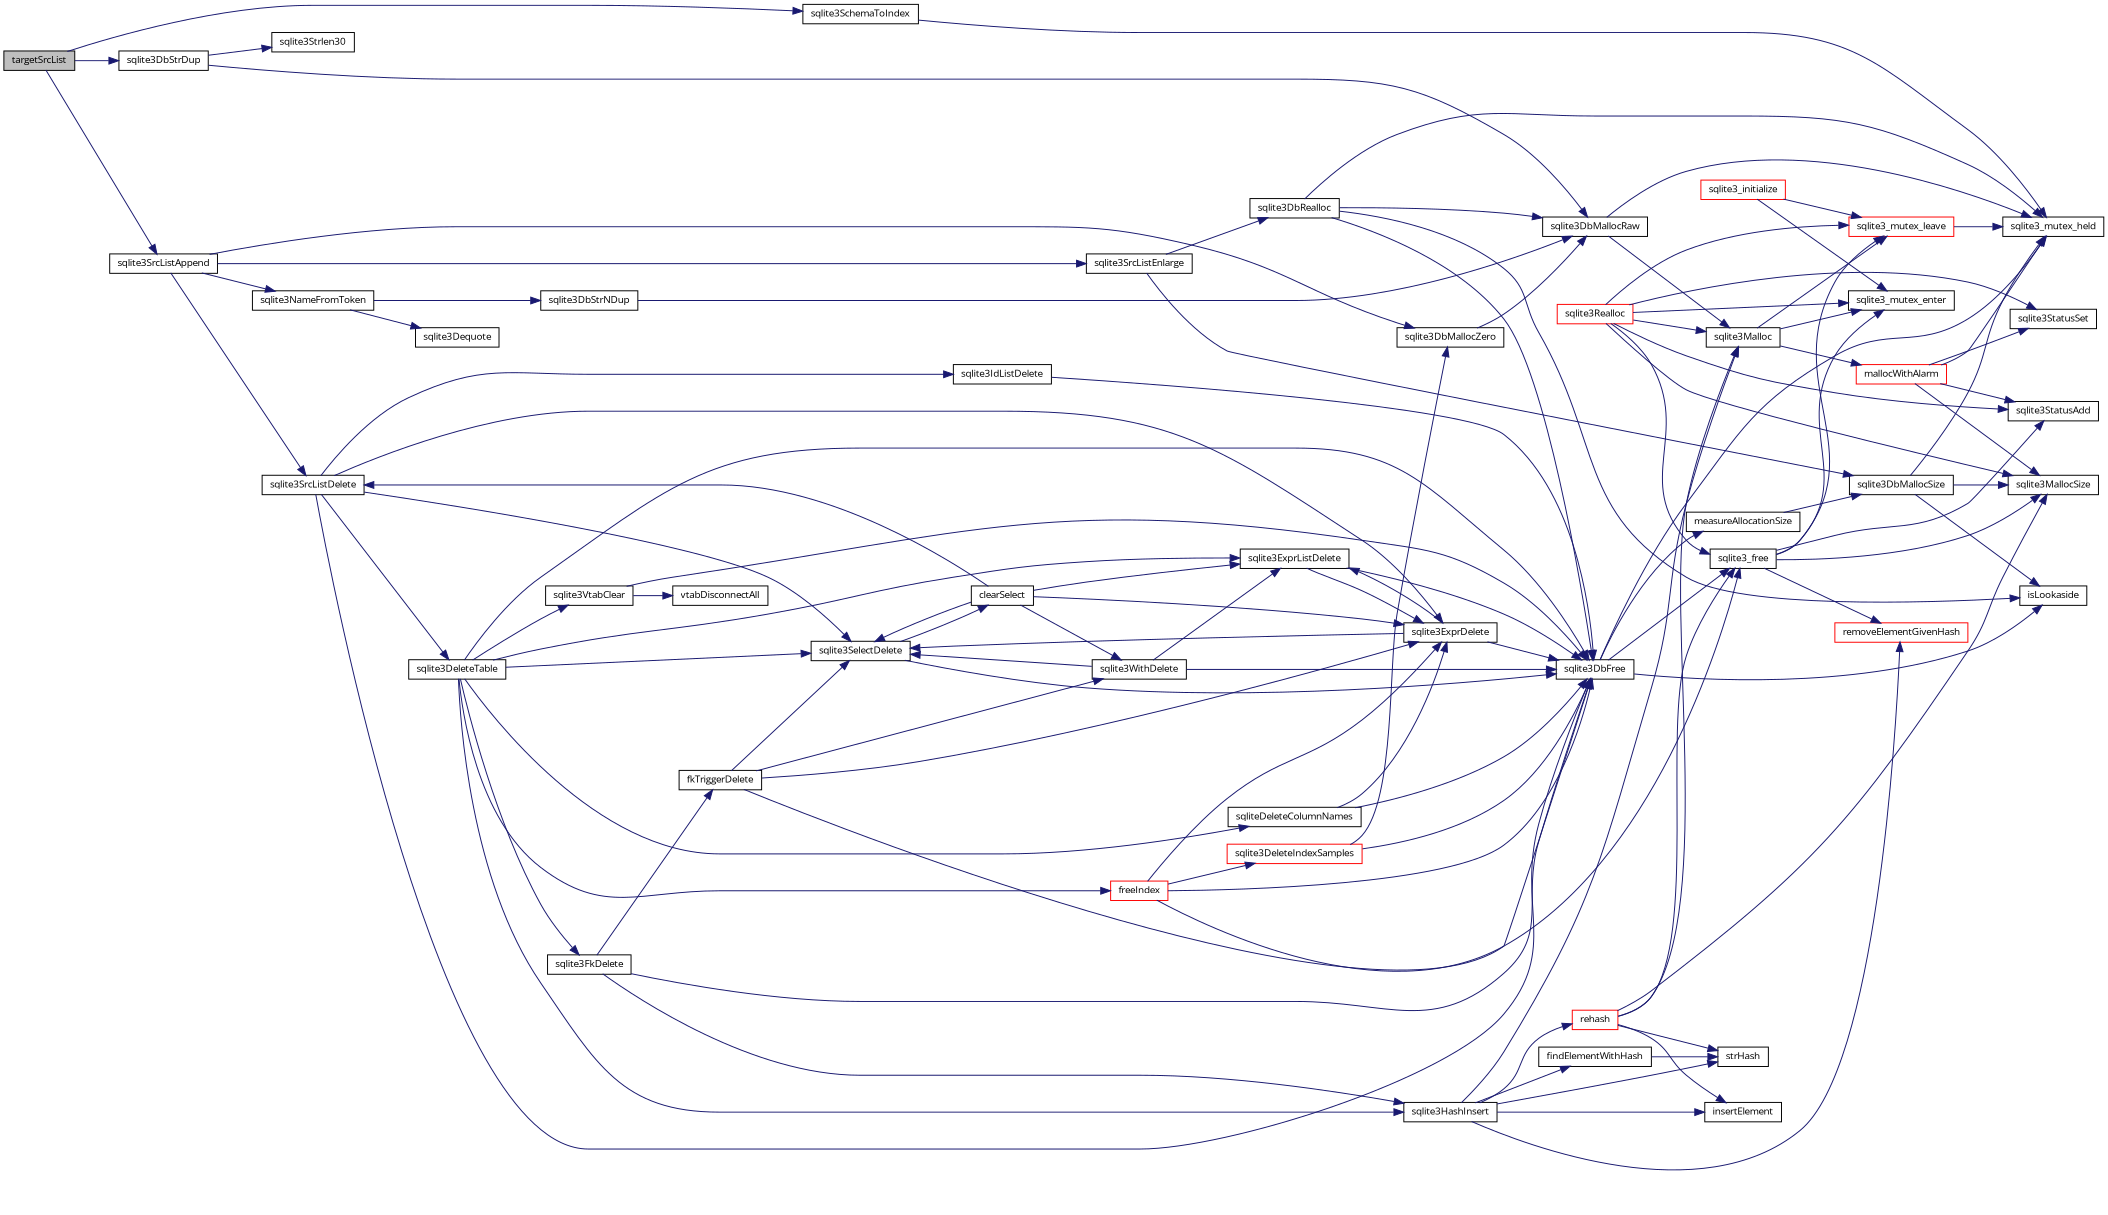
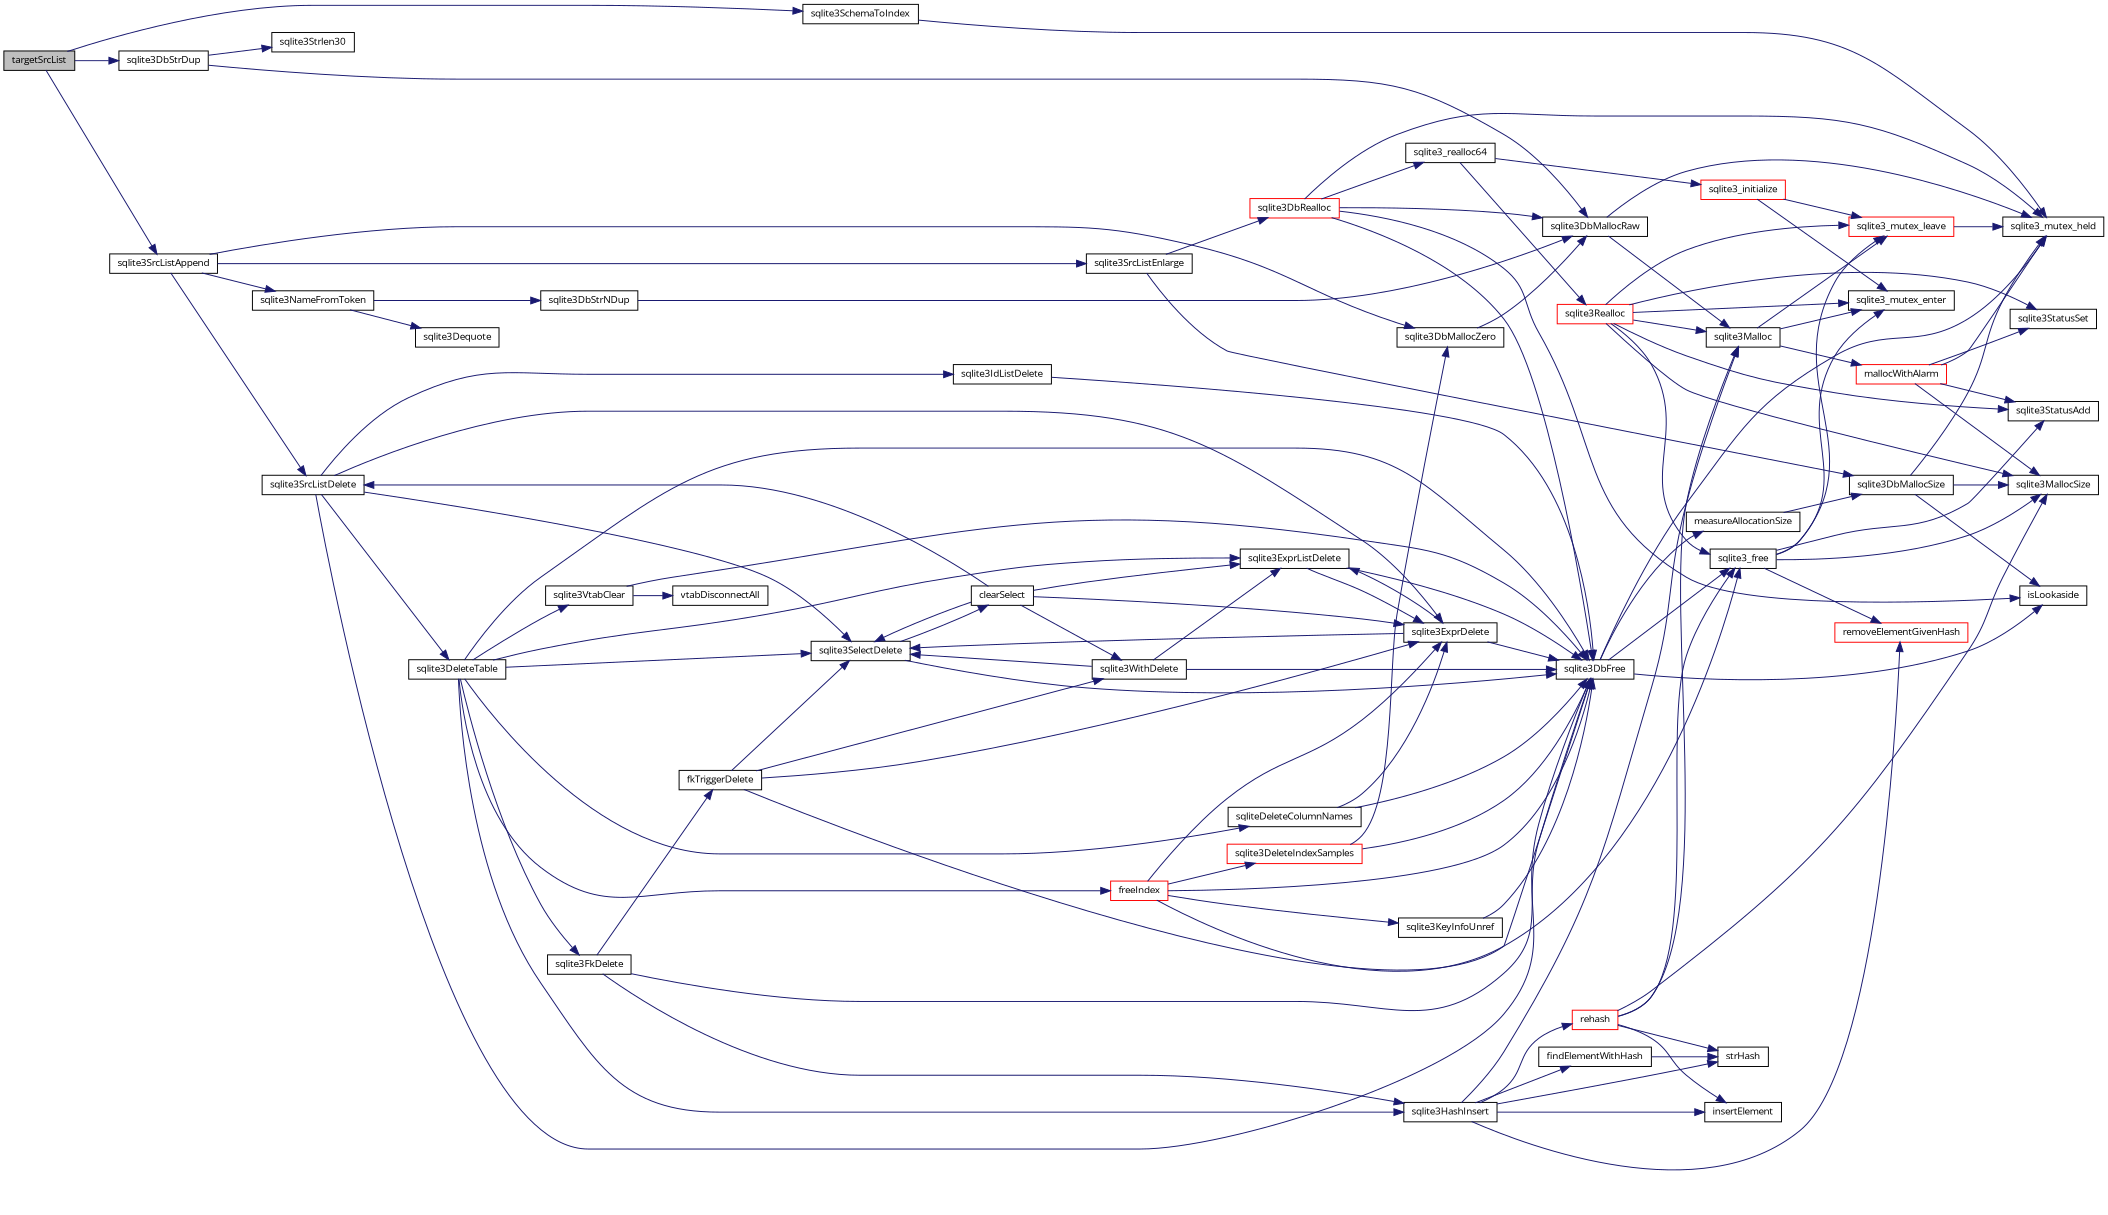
none -> (1450, 153)
(1295, 208) -> (1295, 208)
none -> (1450, 928)
